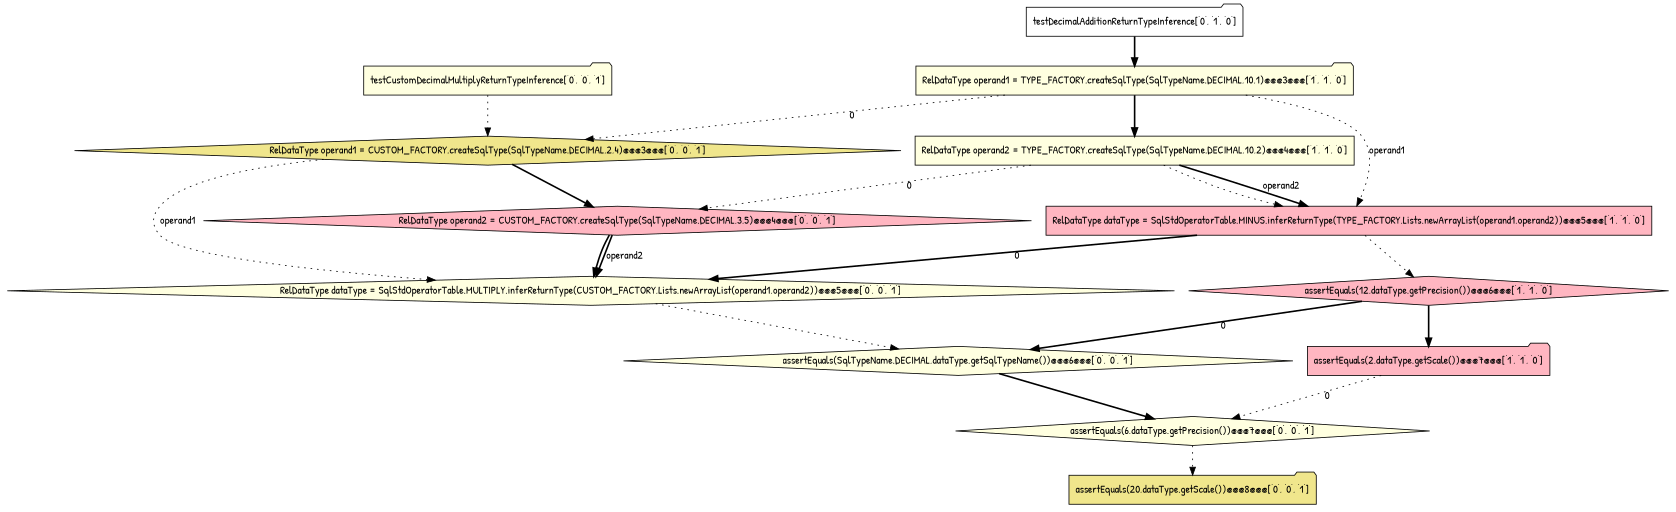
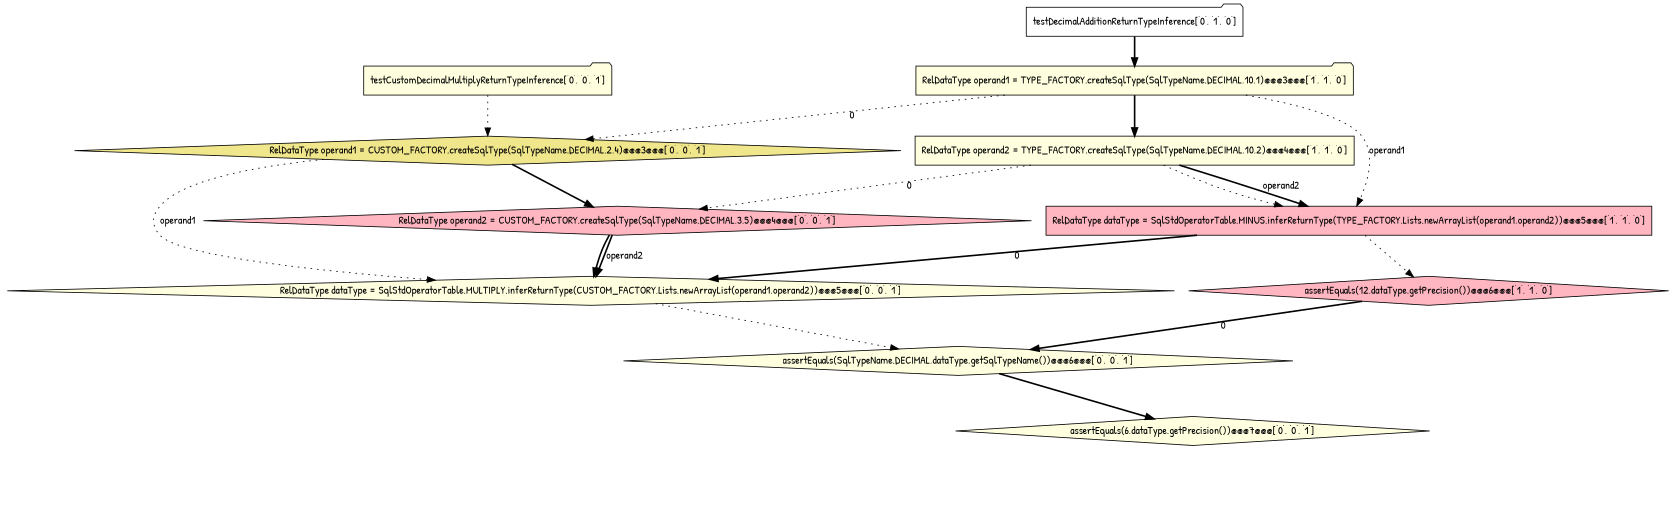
(1429, 361) -> none
(1193, 490) -> none
